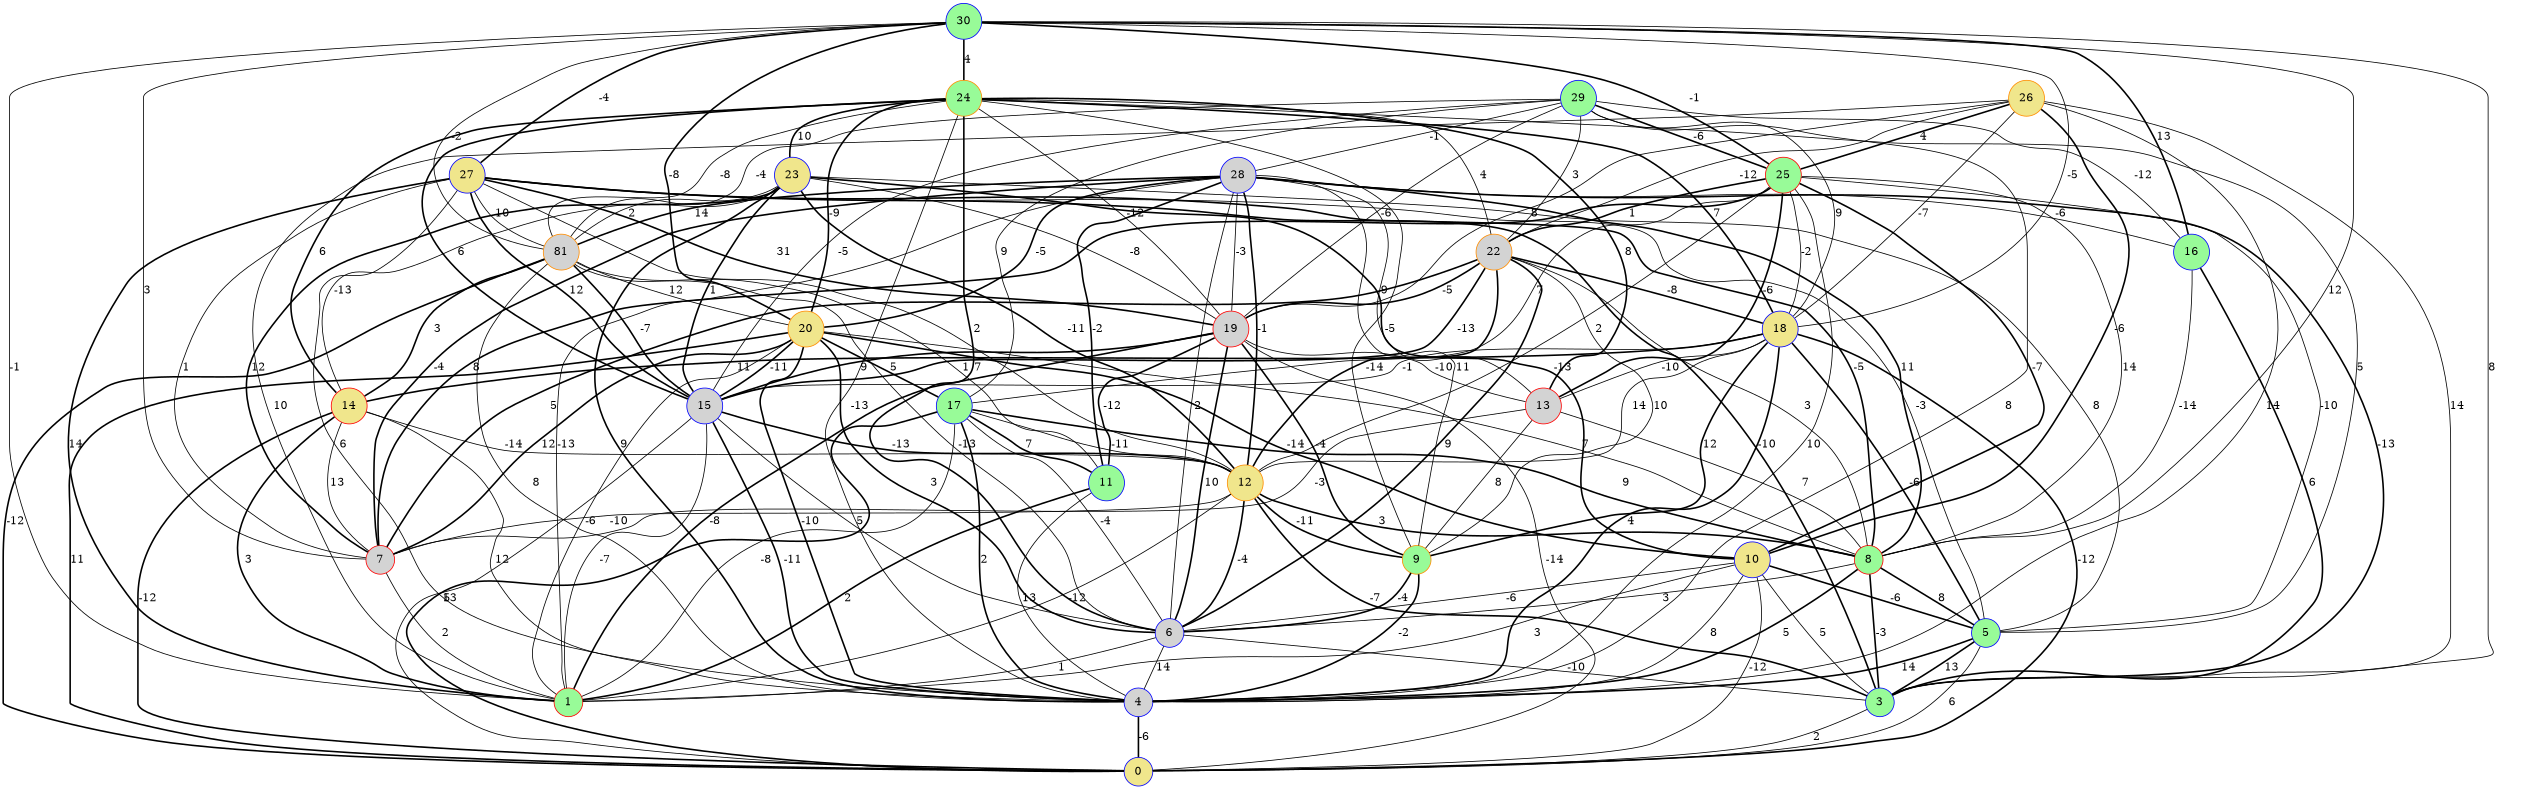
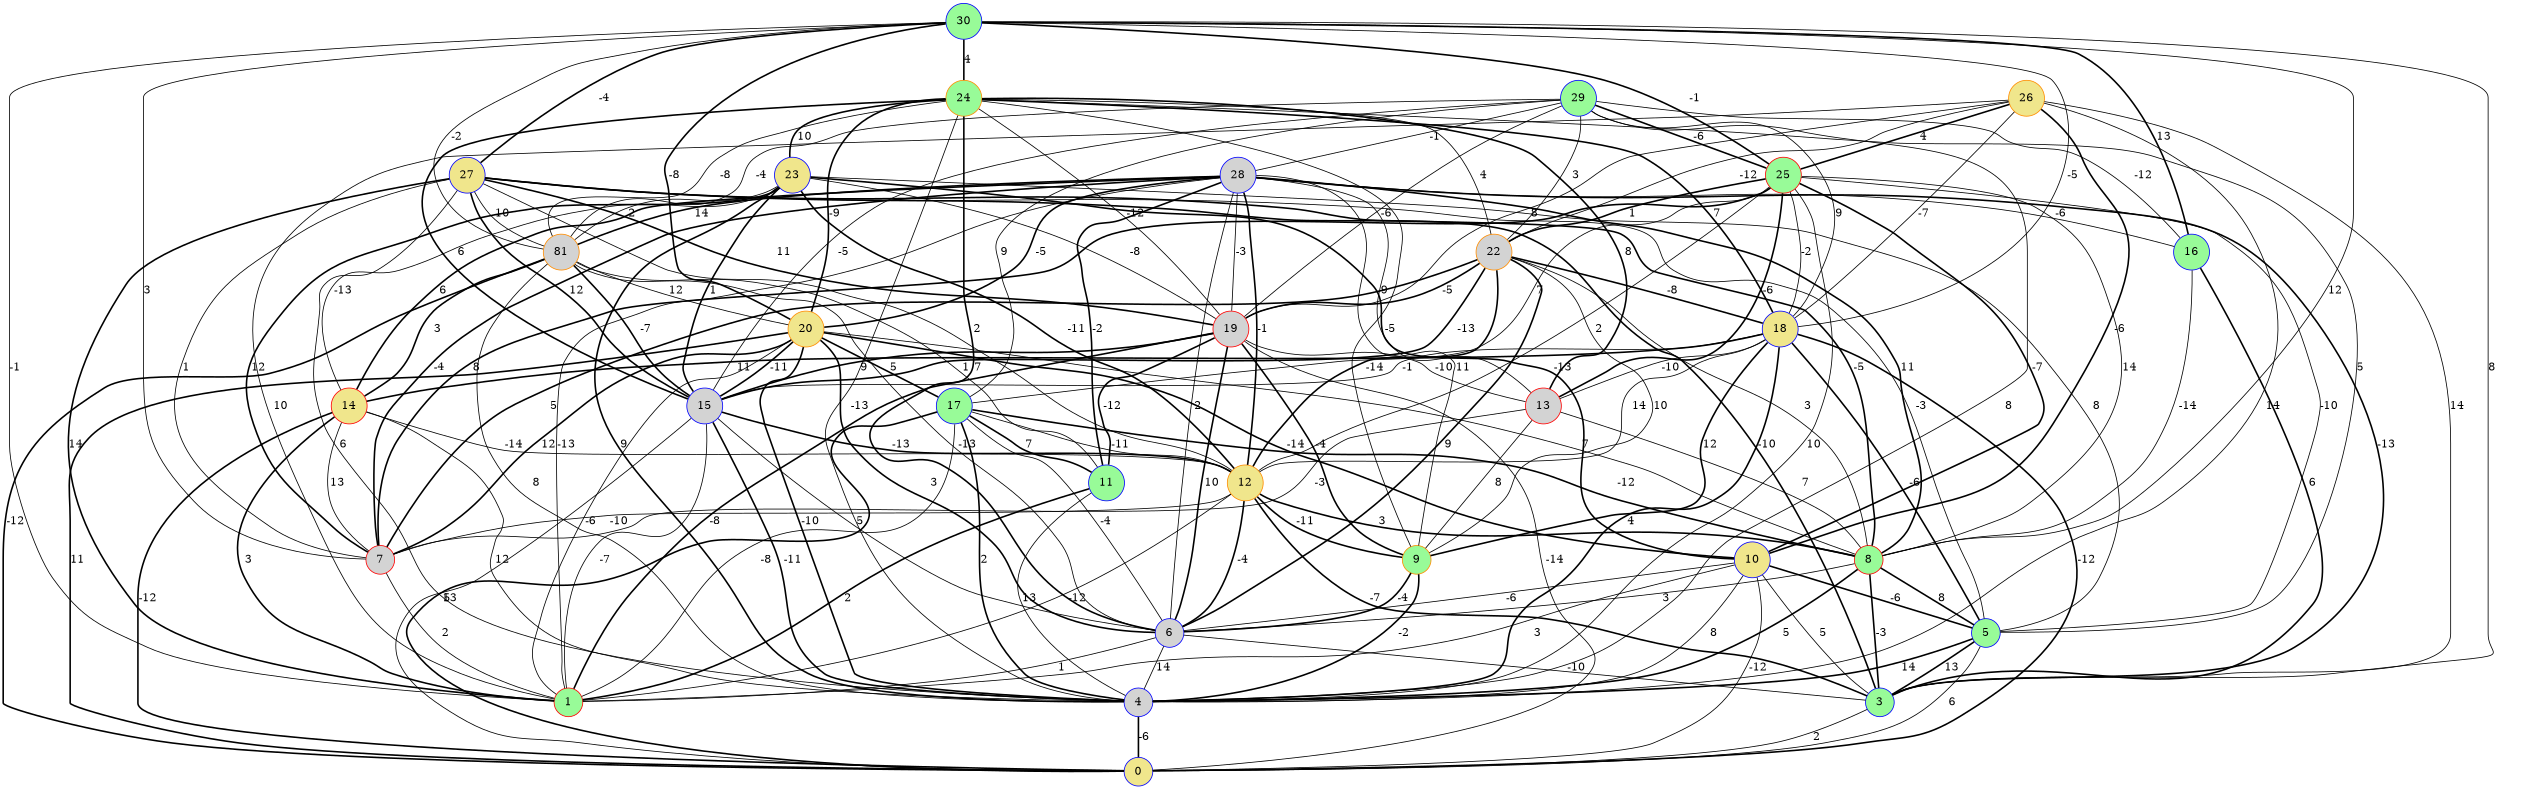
(546, 122) -> (638, 210)
(784, 252) -> (784, 252)
(1626, 483) -> (1626, 483)
